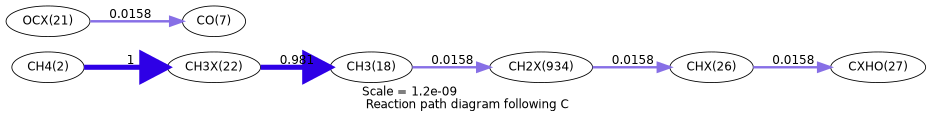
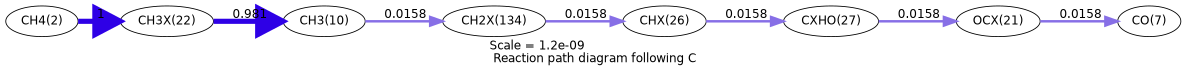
none -> (911, 21)
(371, 67) -> (324, 21)
(541, 67) -> (494, 21)
